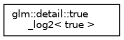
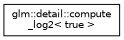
(62, 20) -> (62, 20)
